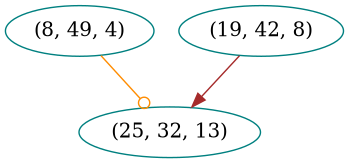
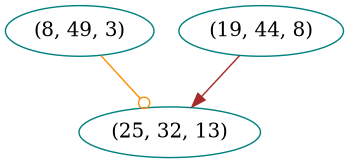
(80, 31) -> (80, 31)
(261, 31) -> (261, 31)
